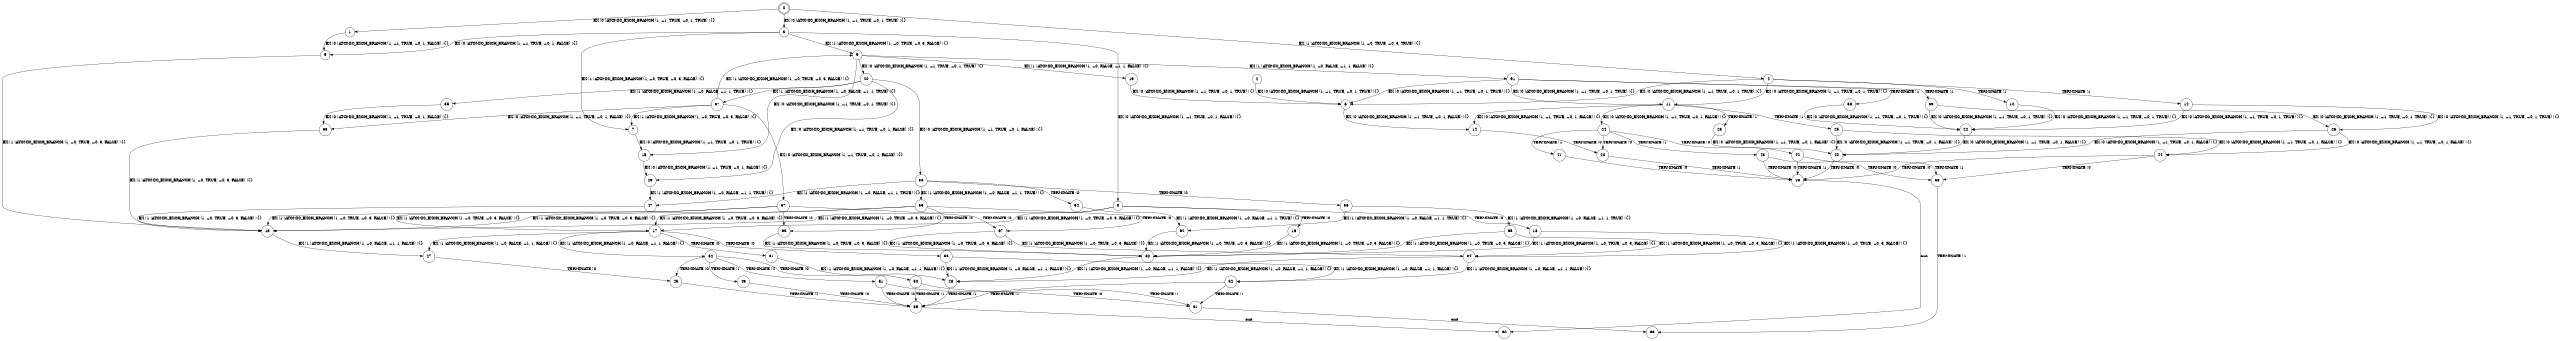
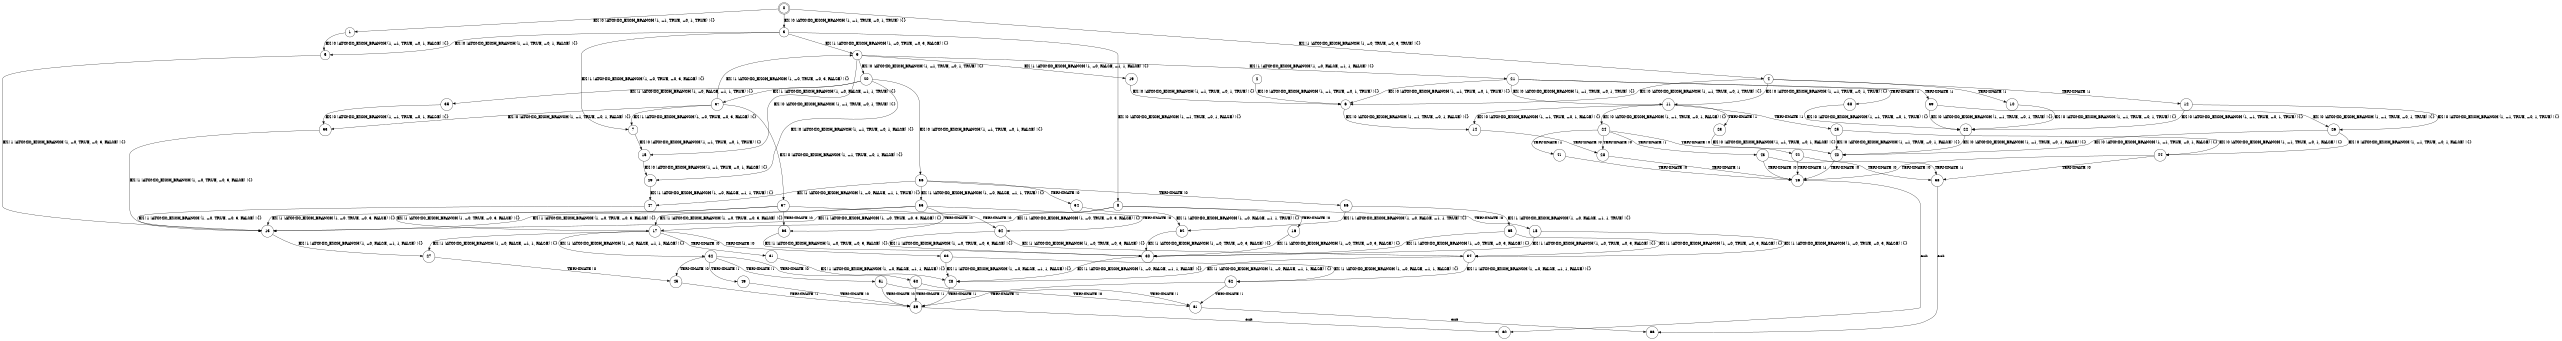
(1513, 79) -> (1513, 79)
(1001, 231) -> (1001, 231)
(1952, 257) -> (1941, 257)
(760, 269) -> (760, 269)
